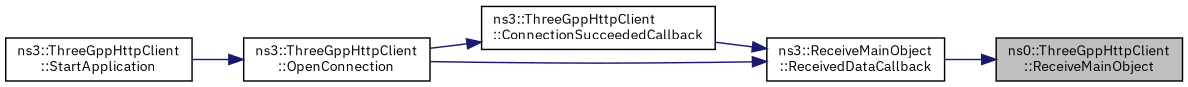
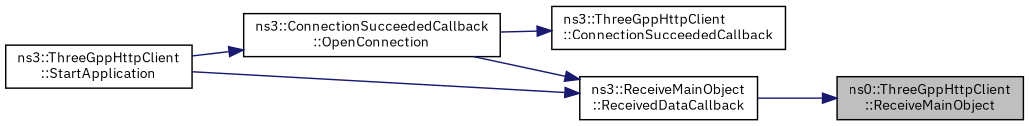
(734, 45) -> (378, 82)
(337, 59) -> (372, 35)
